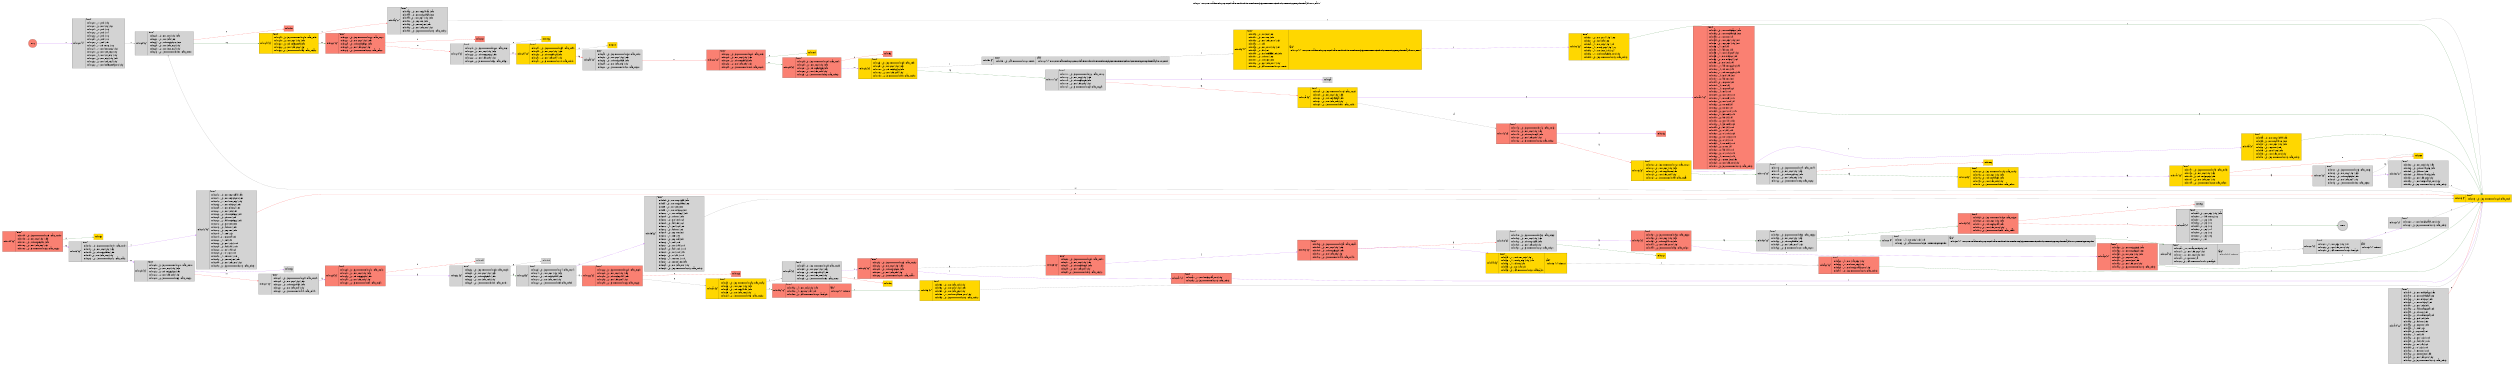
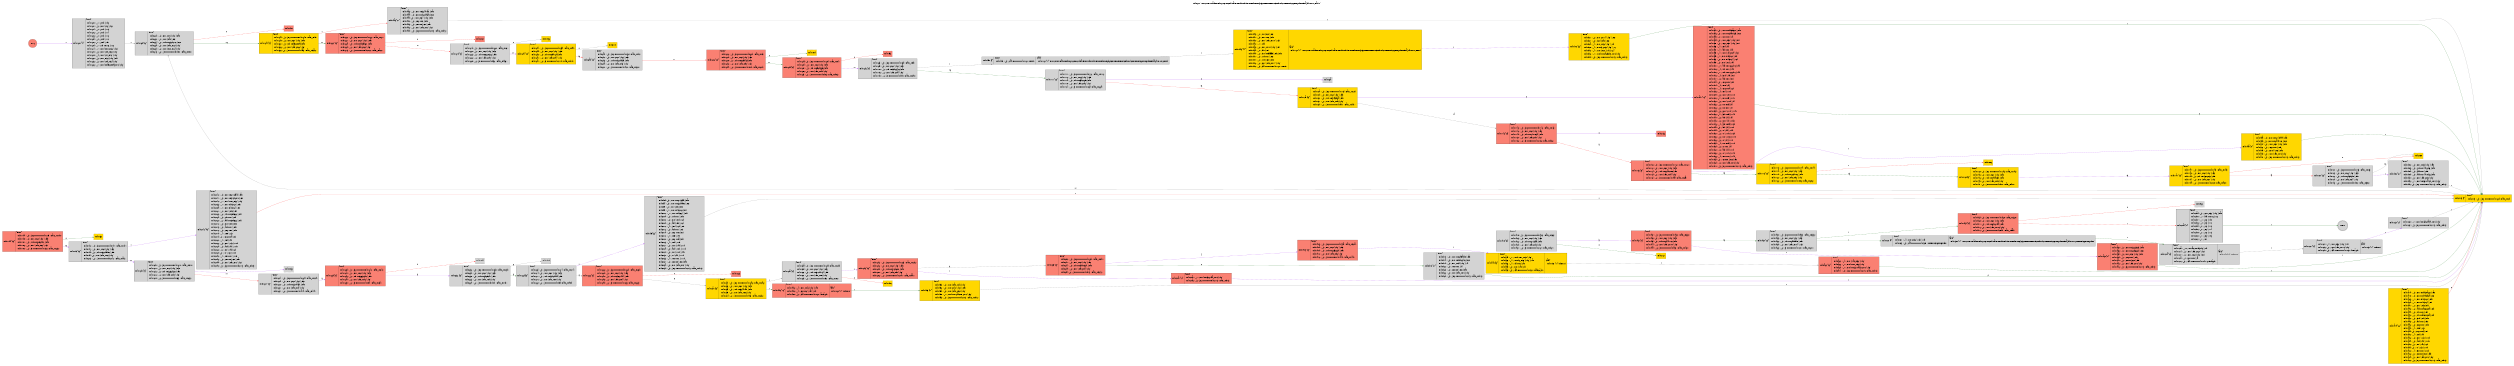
(888, 69) -> (888, 69)
(1661, 171) -> (1661, 171)
(1787, 174) -> (1787, 174)
(1427, 246) -> none
none -> (1454, 266)
(2418, 326) -> (2418, 326)
